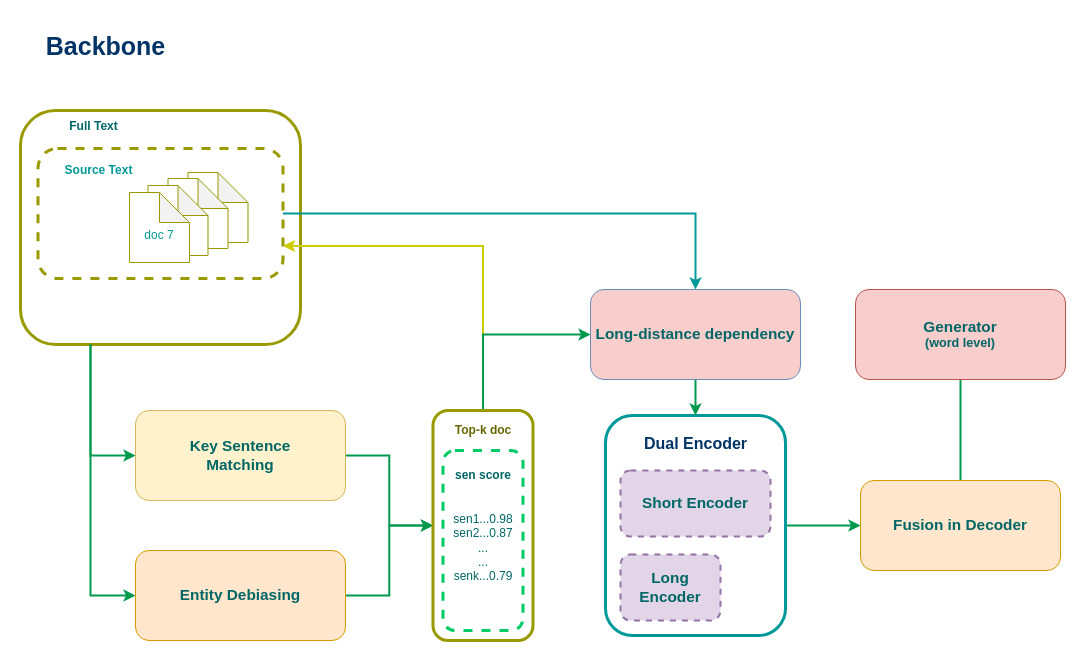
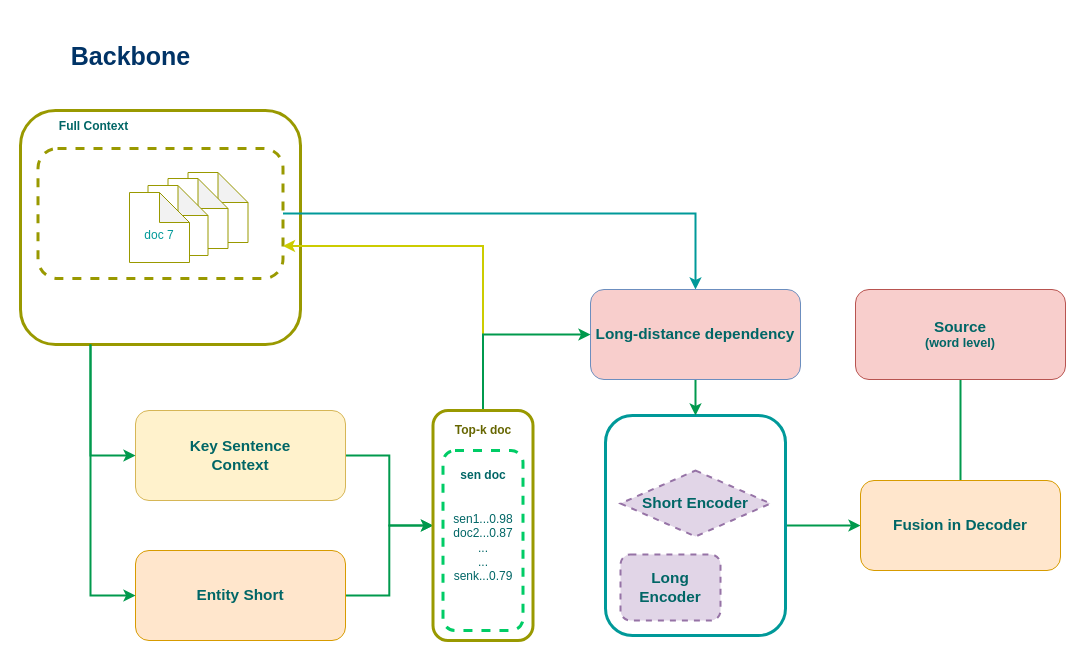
(106, 46) -> (131, 56)
(94, 127) -> (94, 127)
(98, 171) -> none
(961, 335) -> (961, 335)
(696, 444) -> none
(241, 456) -> (241, 456)
(484, 476) -> (484, 476)
(696, 504) -> (696, 504)
(484, 541) -> (484, 541)
(241, 596) -> (241, 596)
